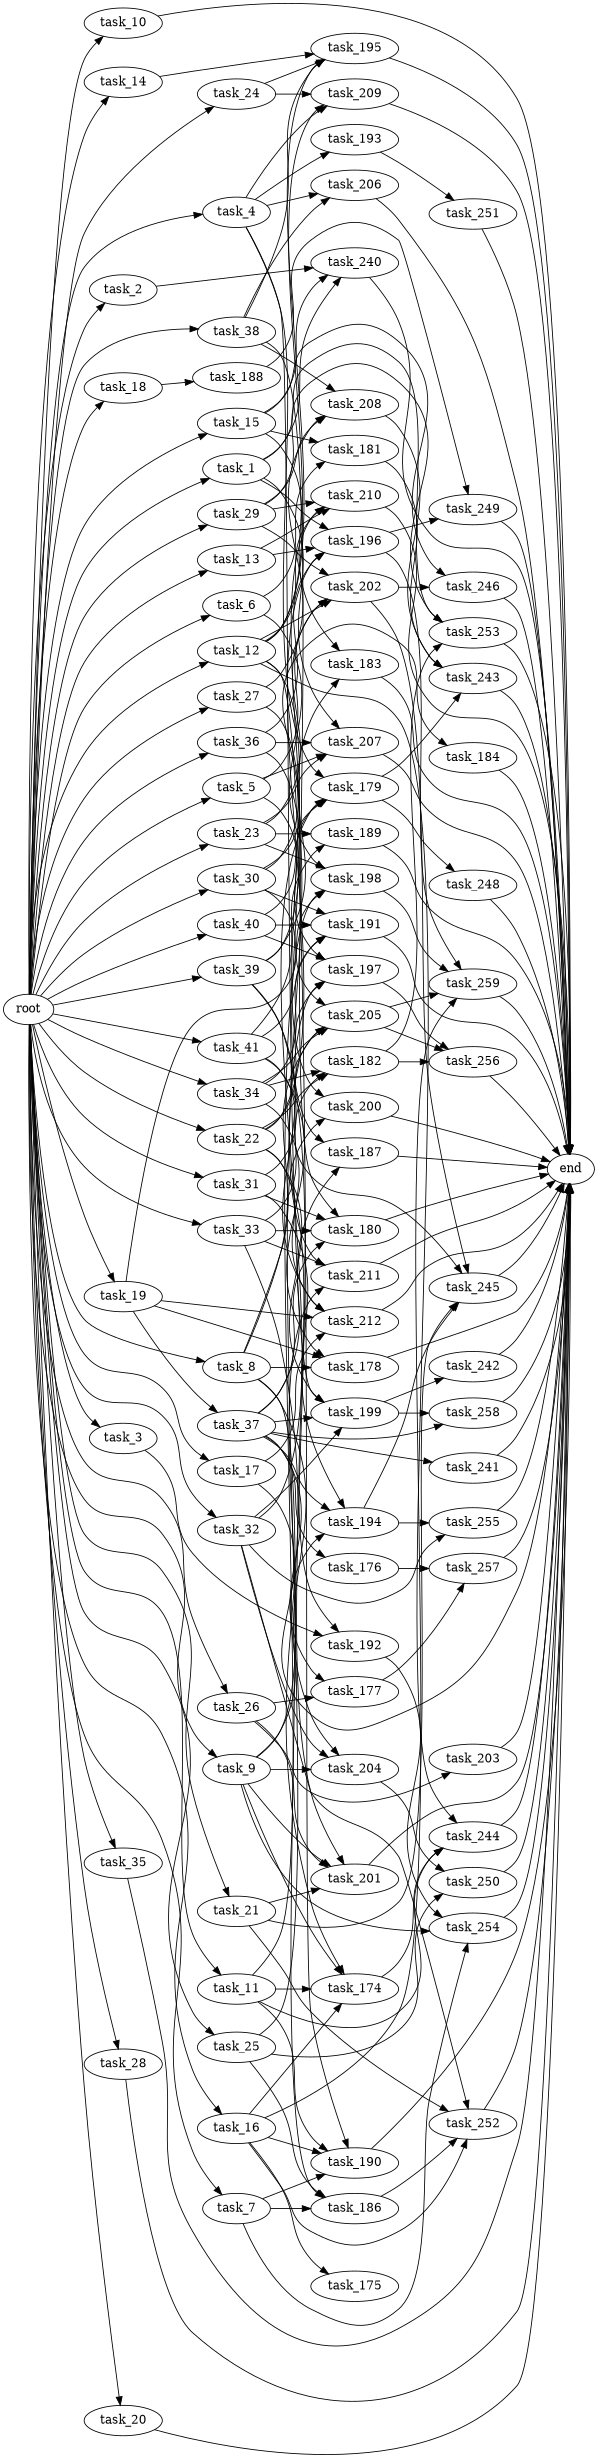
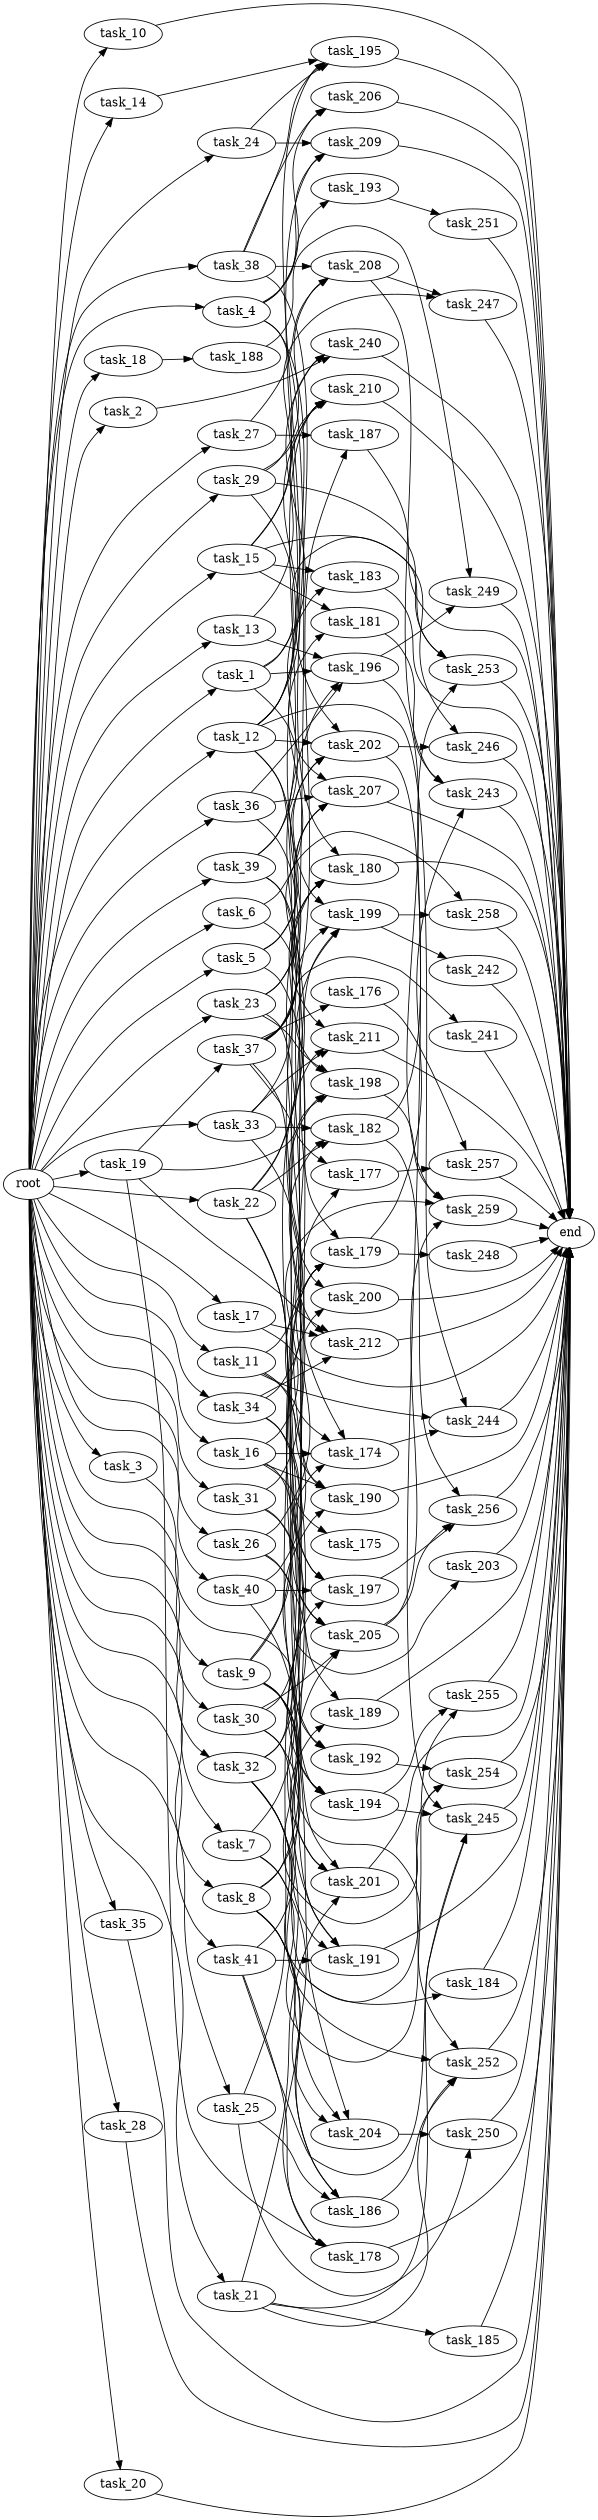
none -> (473, 305)
none -> (473, 2341)
